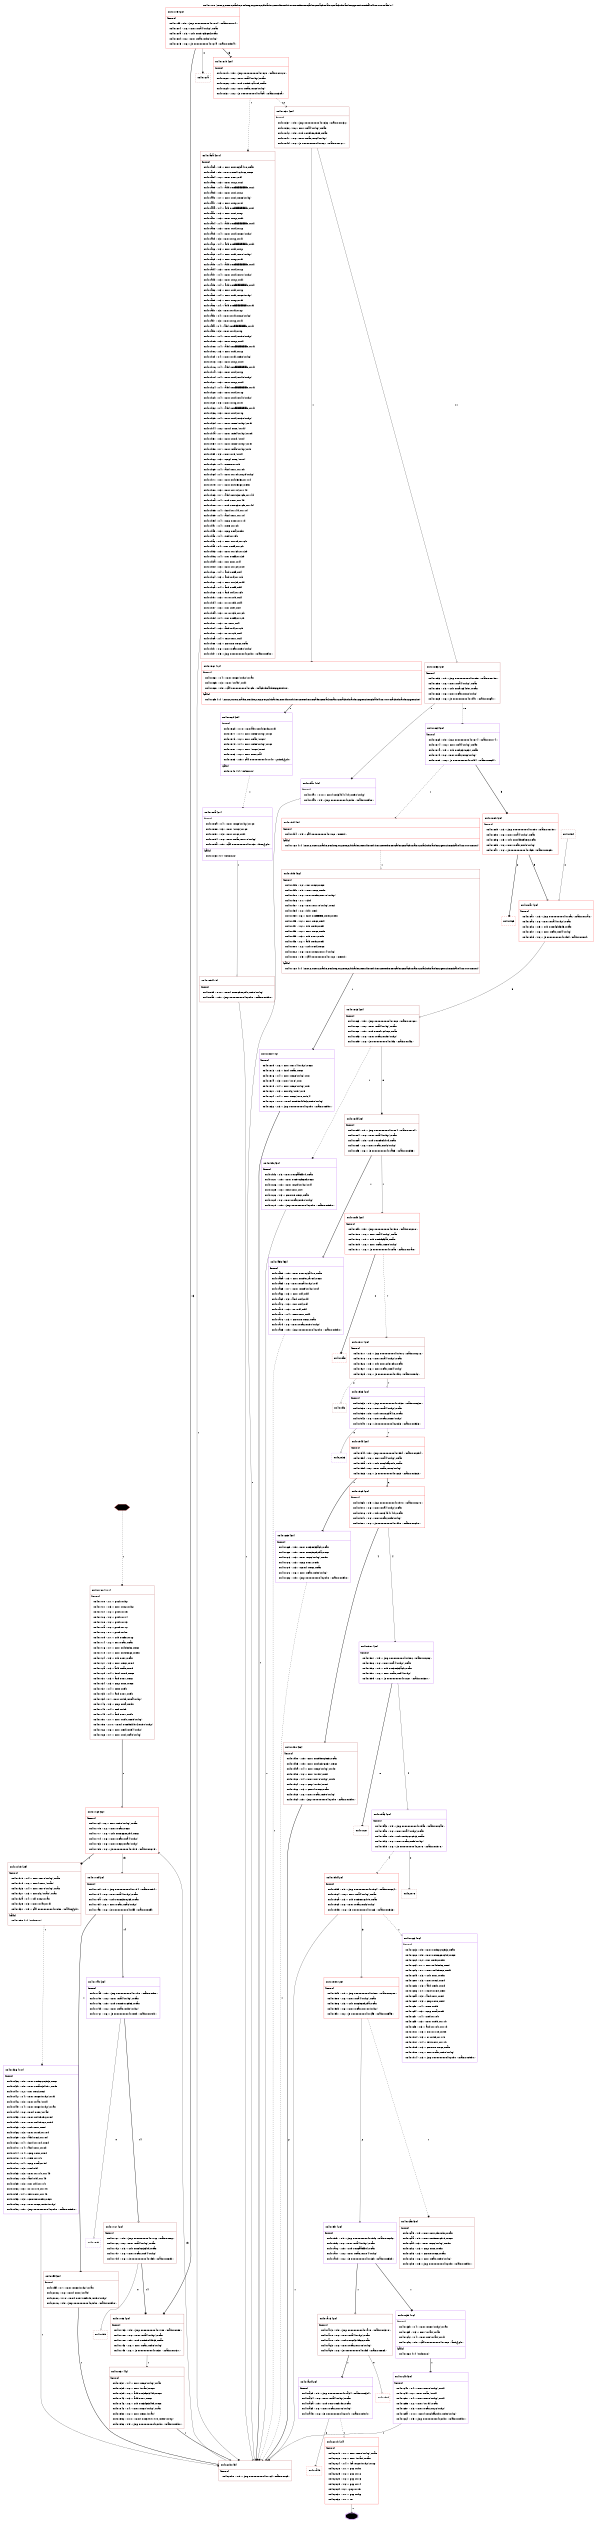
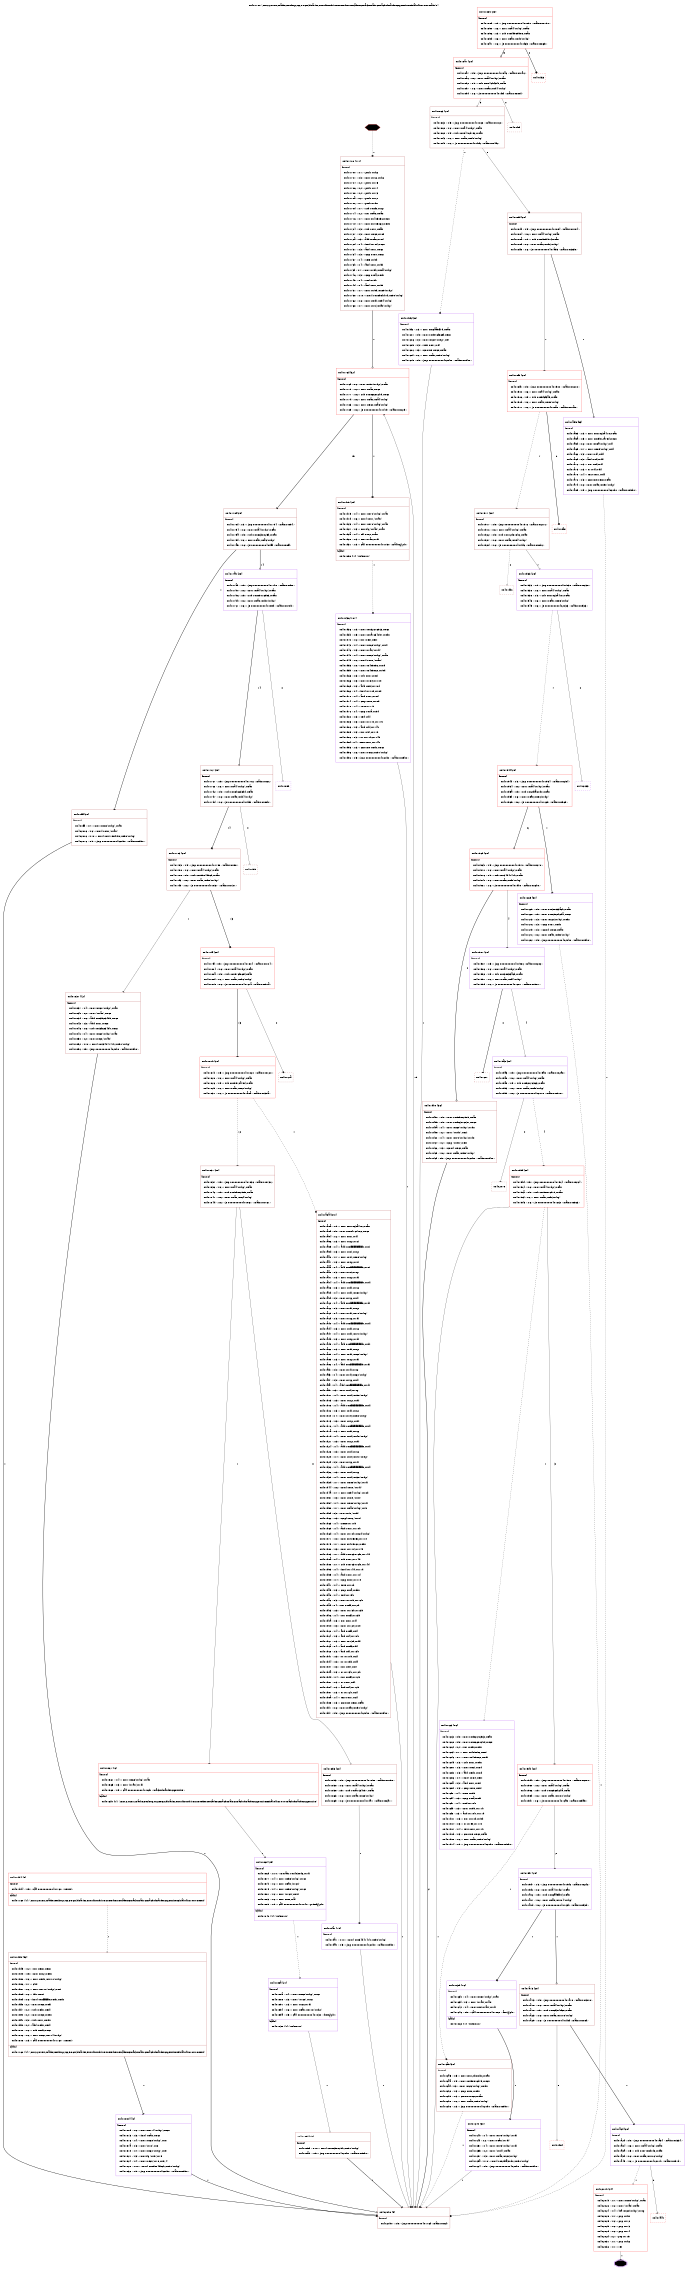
(289, 708) -> (245, 1832)
(462, 744) -> none
(563, 869) -> (507, 110)
(191, 1184) -> (220, 918)
(245, 1731) -> (374, 2182)
(122, 1863) -> (316, 461)
none -> (445, 2161)
